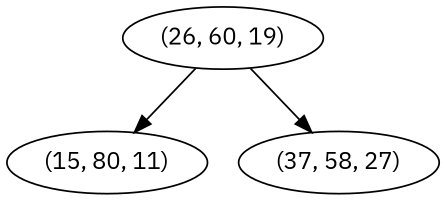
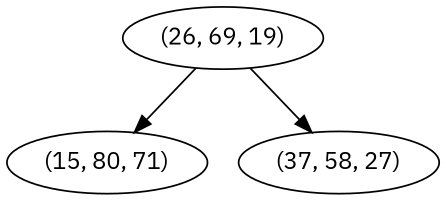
(223, 38) -> (223, 38)
(107, 163) -> (107, 163)
